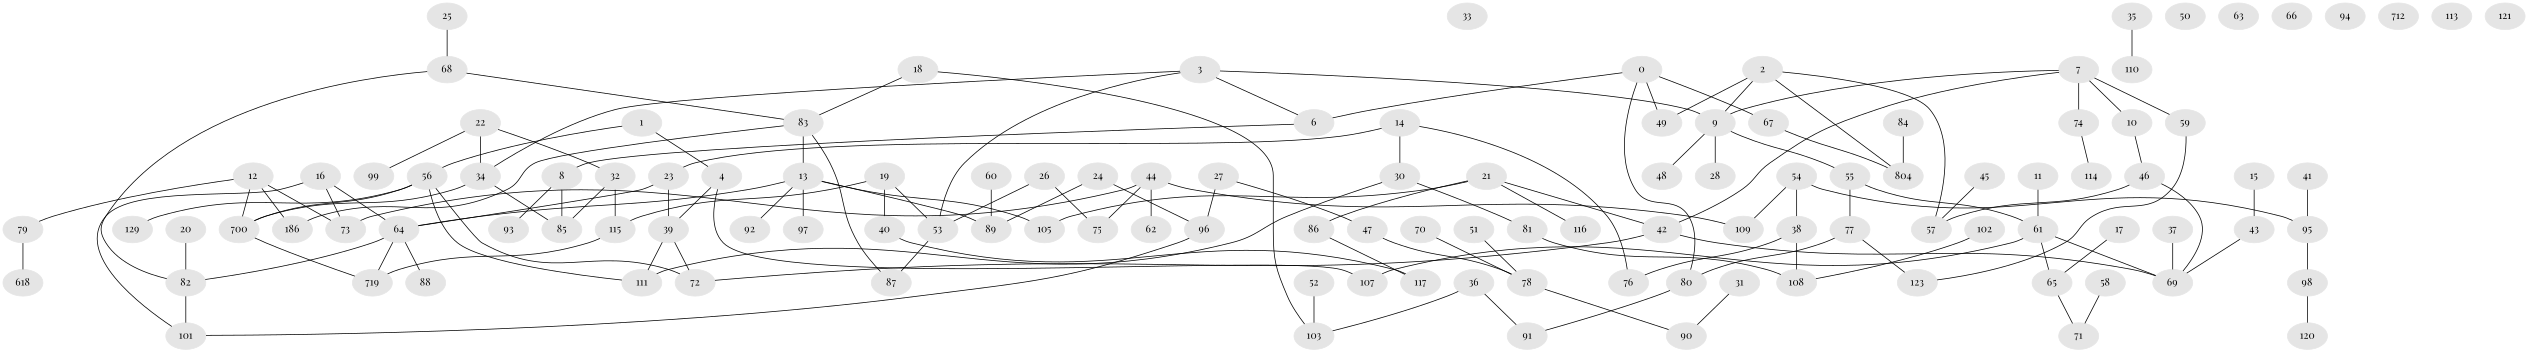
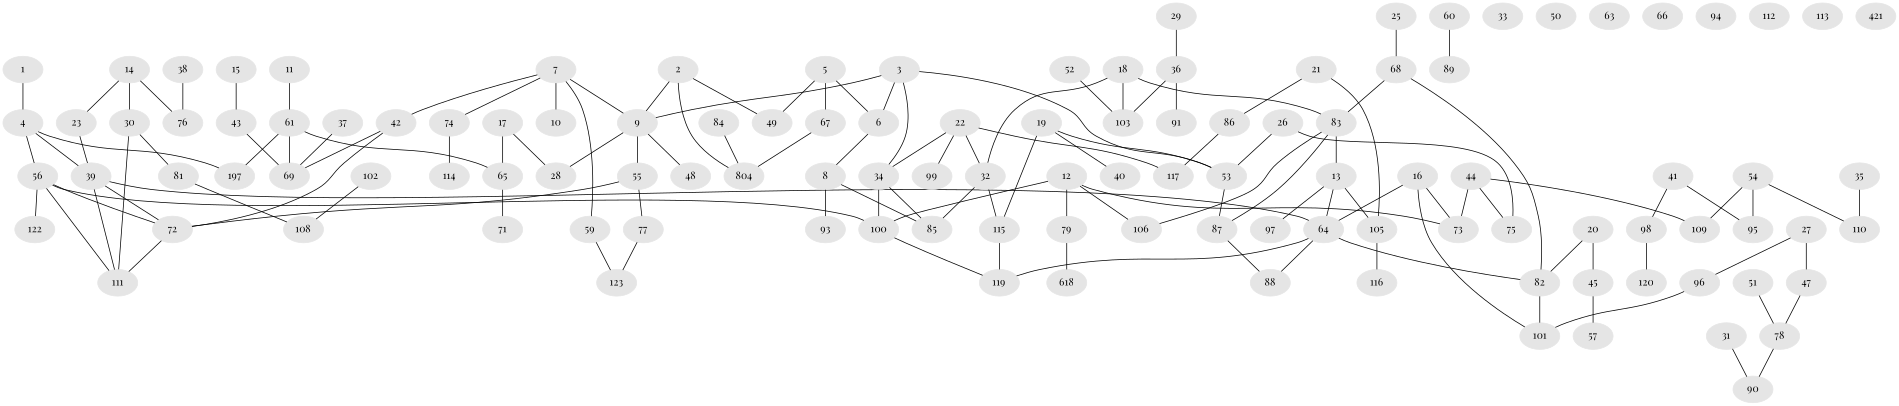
none -> (1176, 16)
(2398, 16) -> (1769, 16)
(2505, 16) -> (1876, 16)
(1642, 70) -> (825, 70)
(1906, 95) -> none
none -> (1031, 99)
(522, 144) -> (30, 150)
none -> (529, 149)
(1098, 176) -> none
(2145, 176) -> none
(1527, 199) -> (1377, 256)
(1567, 201) -> none
(572, 202) -> (710, 192)
(1797, 203) -> (1806, 203)
(1944, 203) -> (352, 210)
(923, 205) -> none
(133, 229) -> (35, 229)
(239, 229) -> (879, 229)
(292, 229) -> (1142, 229)
(750, 229) -> none
(1151, 229) -> none
(1421, 229) -> none
(1216, 251) -> (1064, 145)
none -> (145, 256)
none -> (1593, 256)
(1797, 256) -> none
(2307, 256) -> (1660, 203)
none -> (1246, 258)
(372, 283) -> (999, 283)
(1367, 283) -> (235, 176)
(1686, 283) -> none
(2105, 283) -> none
